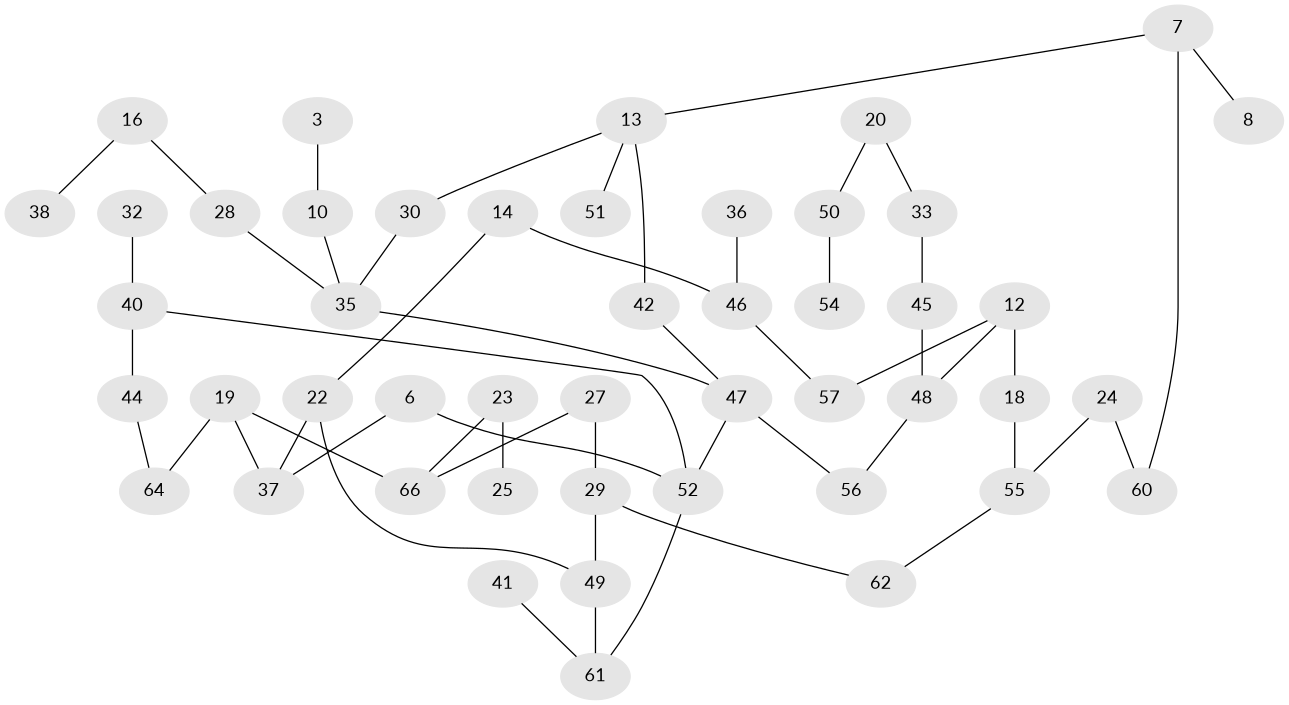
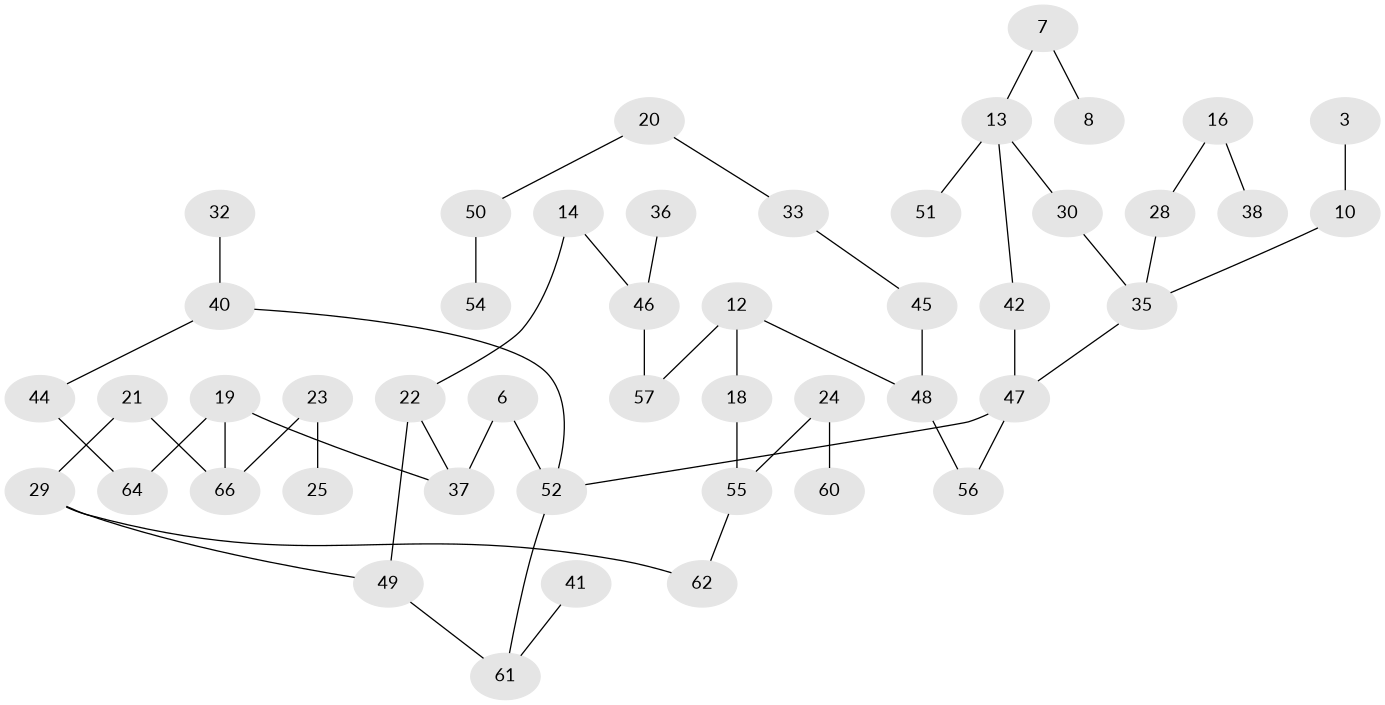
(1178, 261) -> none
(595, 399) -> (132, 399)
